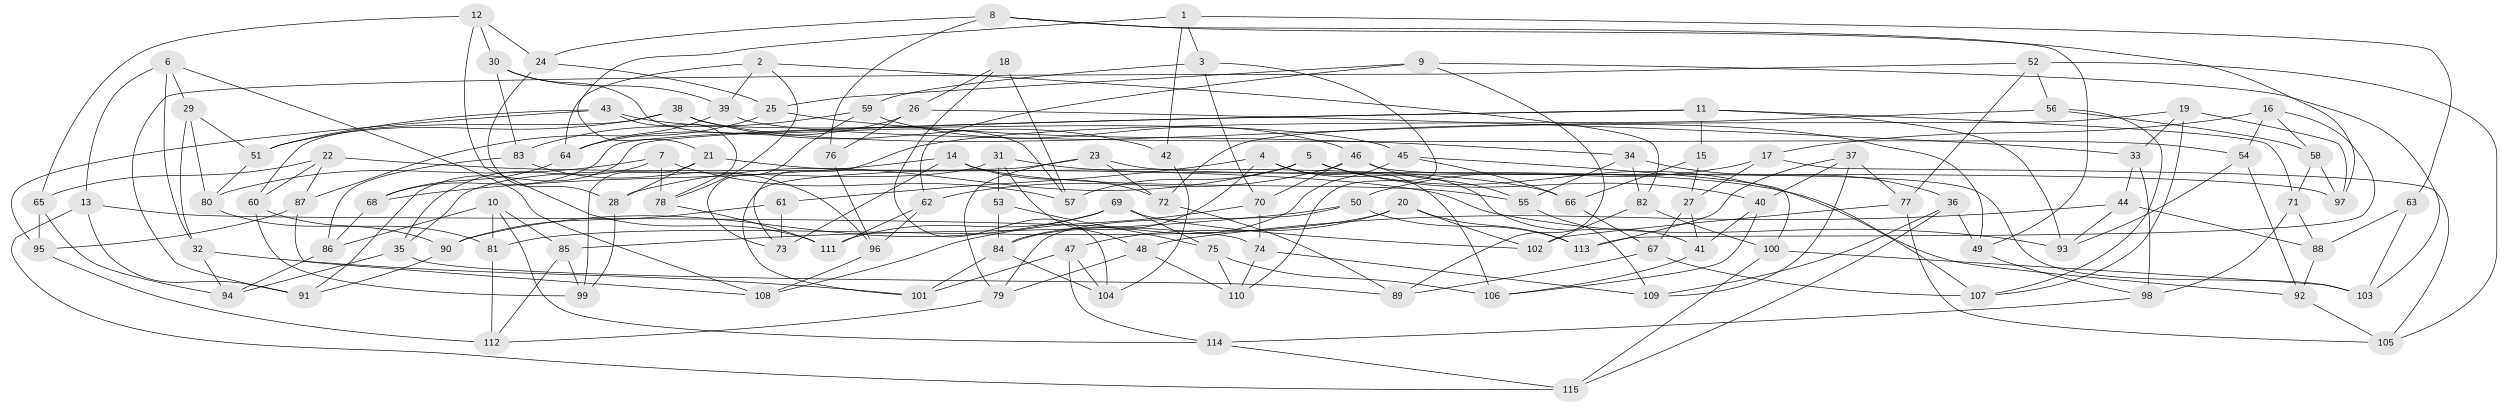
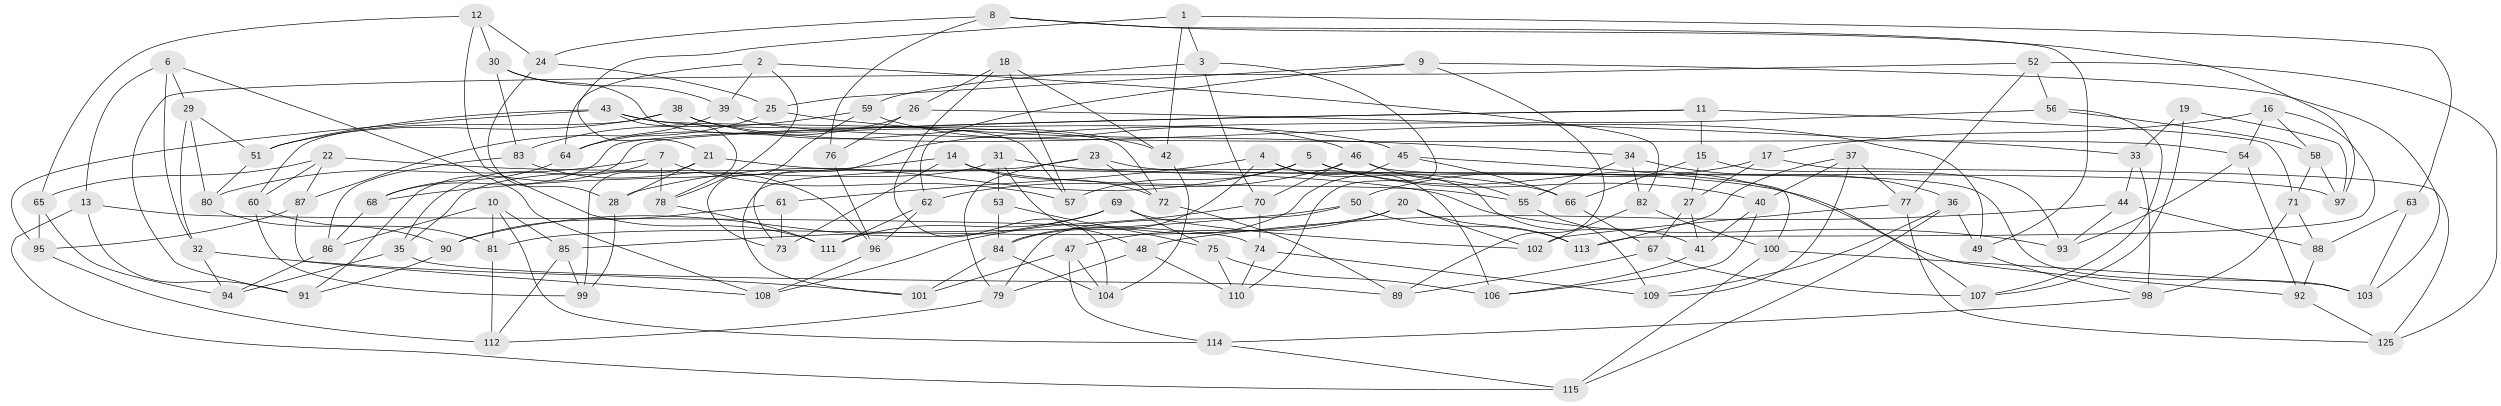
none -> (1086, 108)
(1813, 123) -> (901, 127)
(1927, 127) -> (1992, 181)
(2386, 343) -> (2386, 343)
